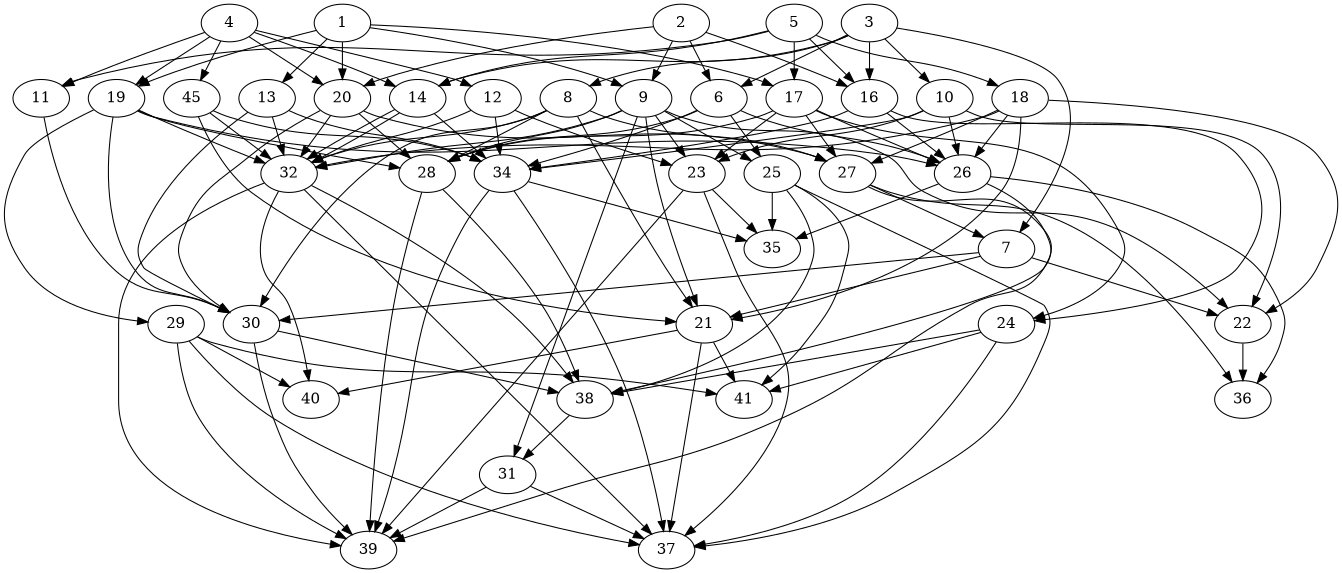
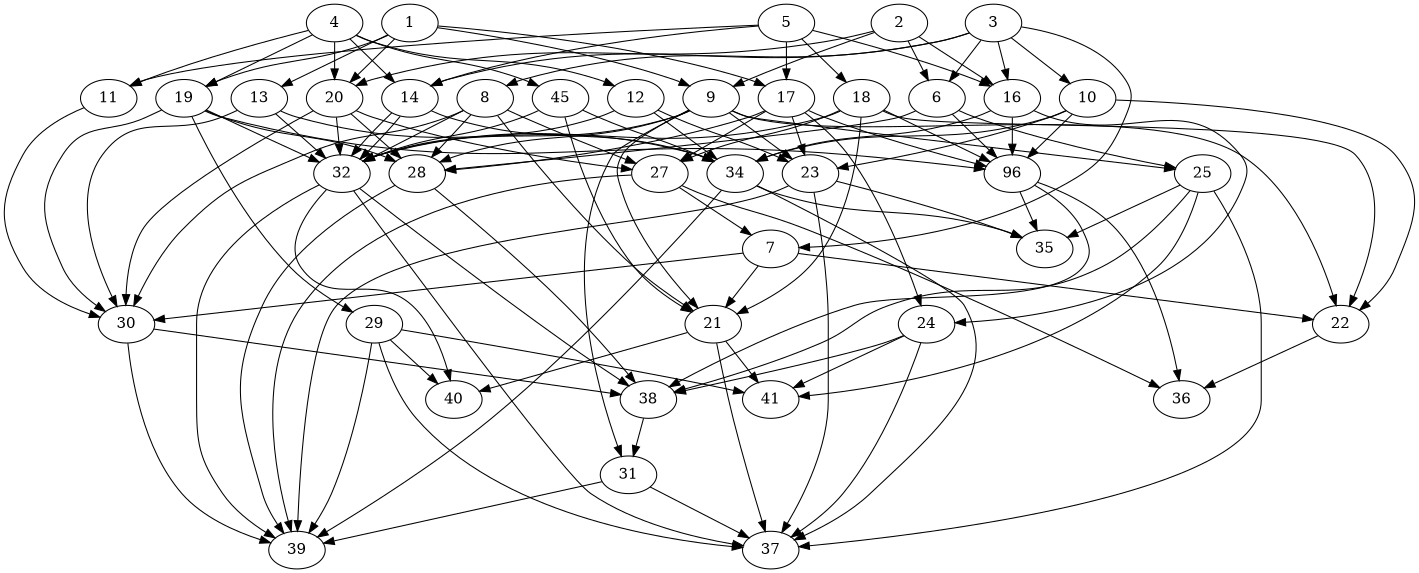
(618, 139) -> none
(963, 174) -> (1012, 174)
